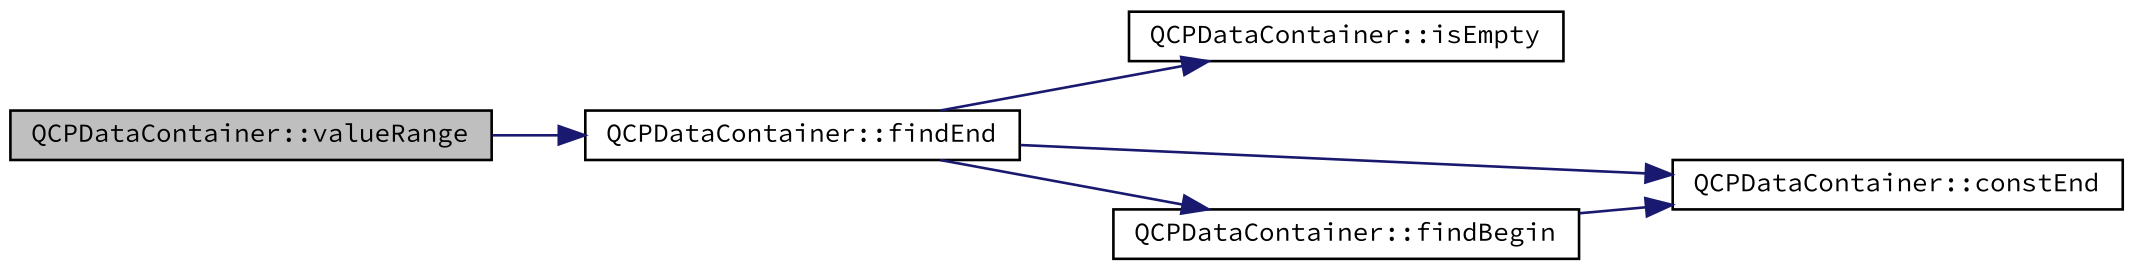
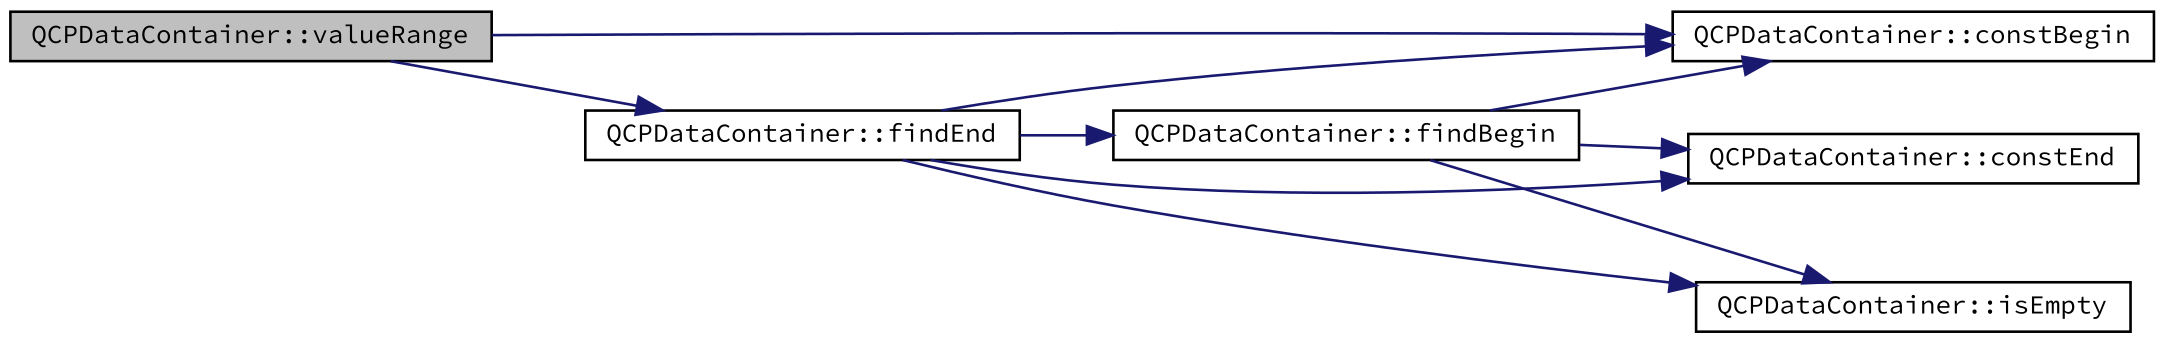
none -> (1913, 36)
none -> (1618, 217)
